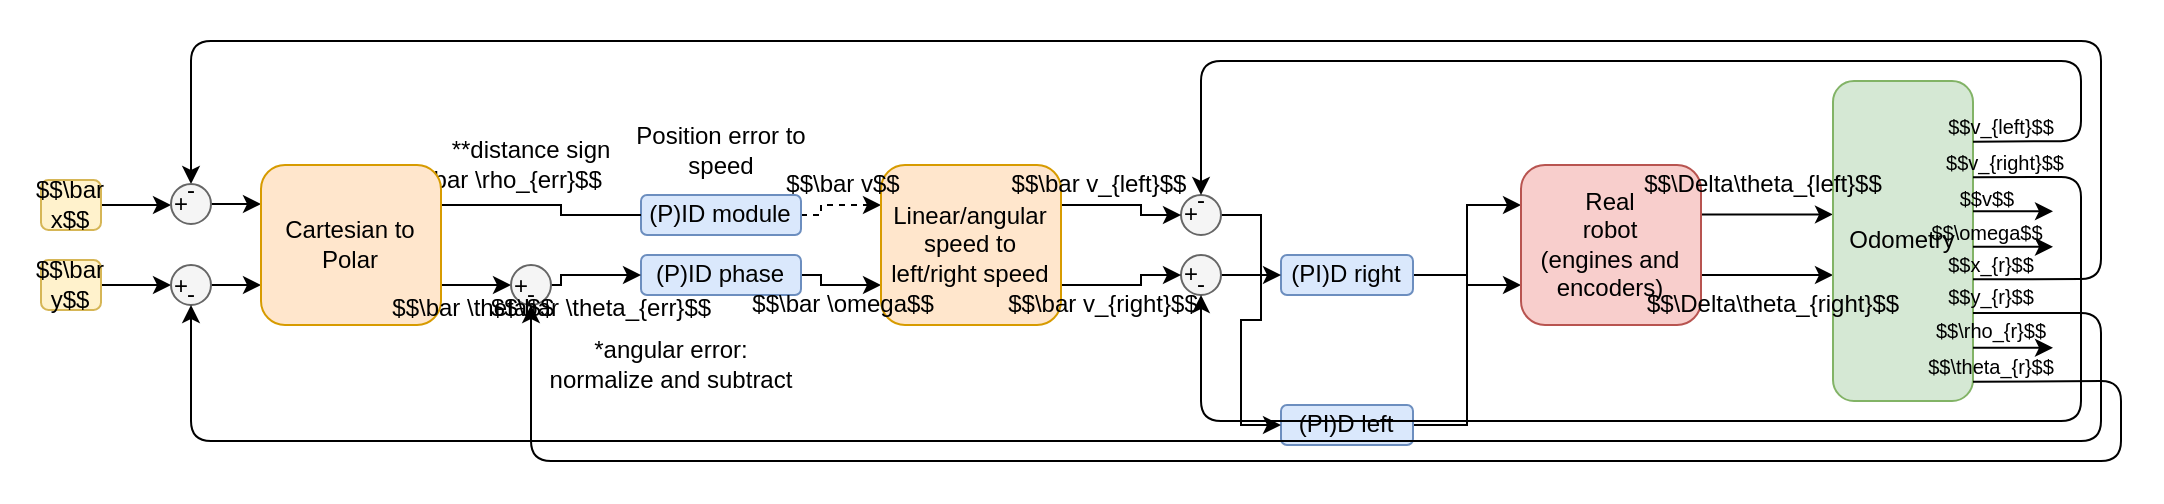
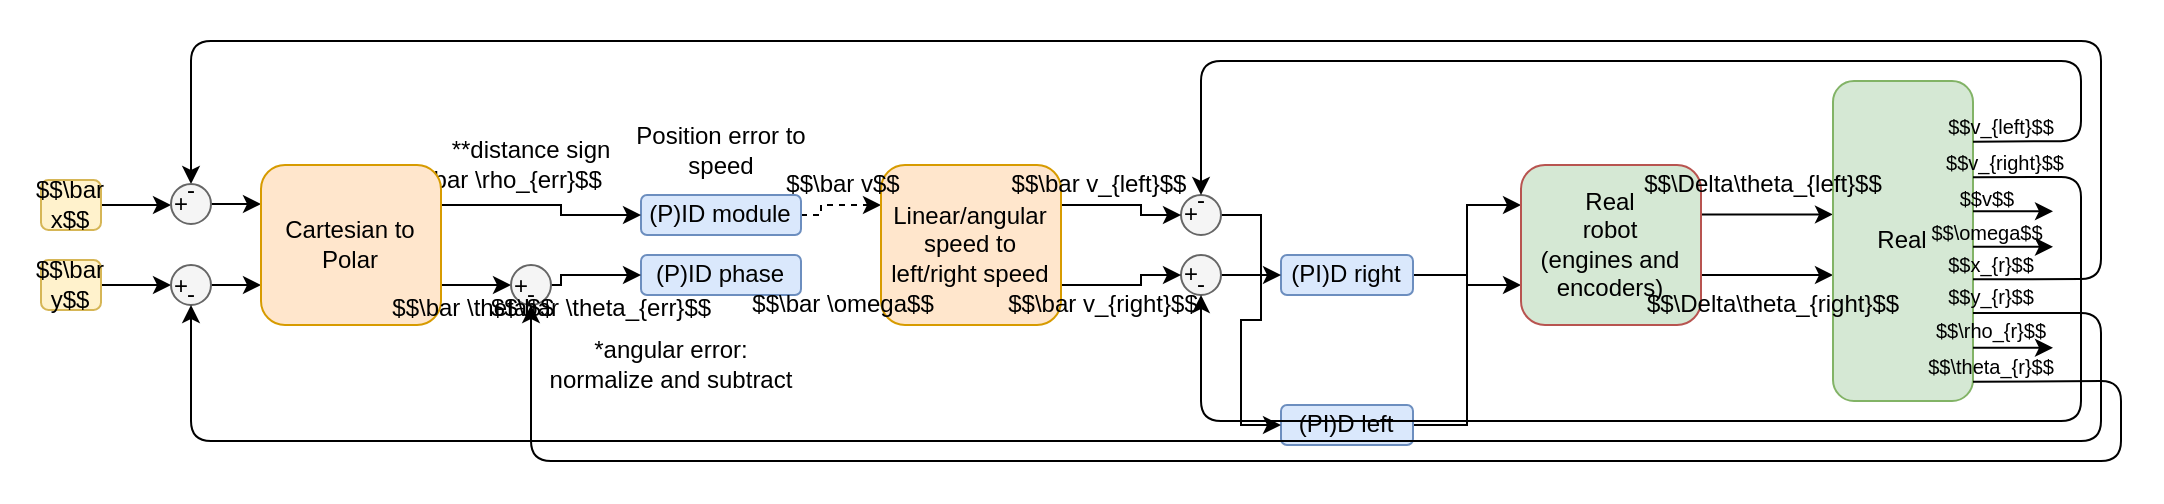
(632, 215) -> (626, 215)
(1903, 241) -> (1903, 241)
(1611, 245) -> (1611, 245)
(829, 285) -> none
